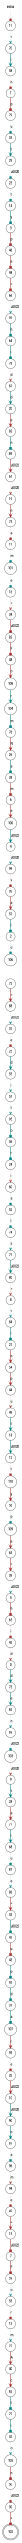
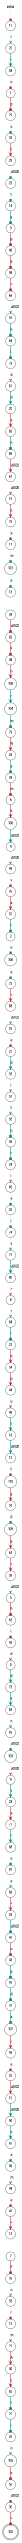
(11, 148) -> (11, 148)
(11, 602) -> none
none -> (11, 971)
(11, 2244) -> none
